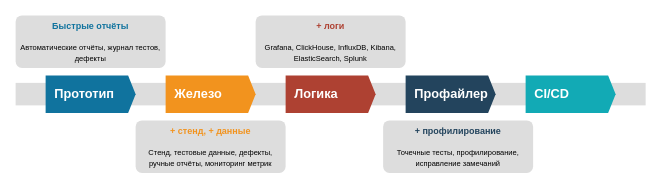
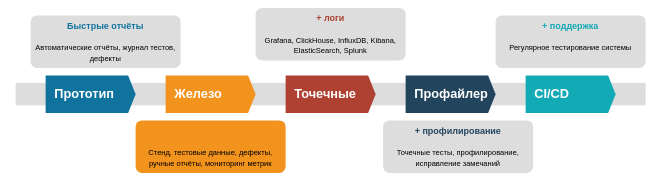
(90, 42) -> (105, 42)
(330, 42) -> (330, 34)
none -> (570, 42)
(316, 94) -> (323, 94)
(210, 147) -> (210, 147)
